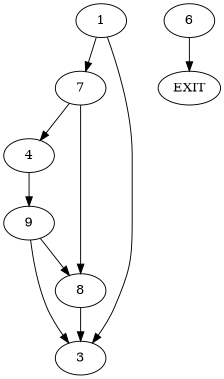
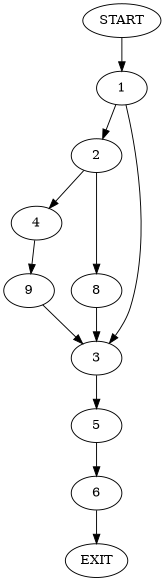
none -> (122, 21)
(81, 88) -> (97, 156)
(52, 253) -> none
none -> (97, 426)
